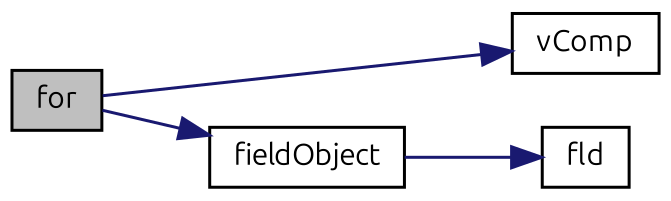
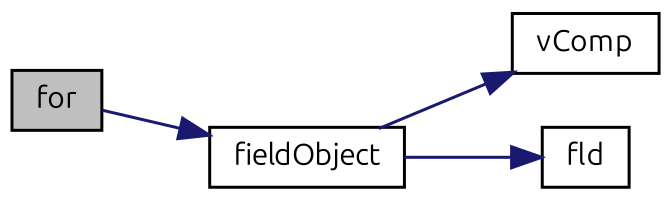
(292, 75) -> (432, 106)
